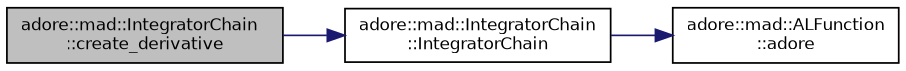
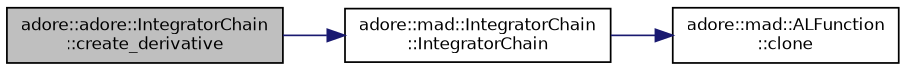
(145, 35) -> (145, 35)
(786, 35) -> (786, 35)
